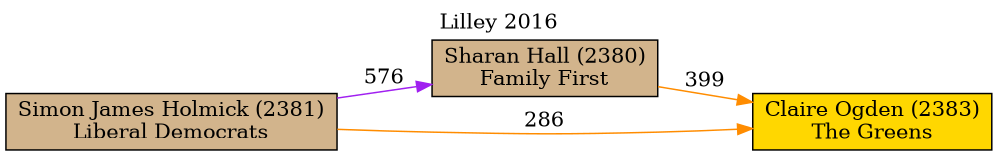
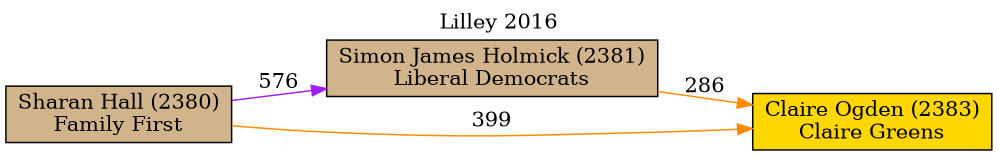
(377, 92) -> (272, 96)
(872, 122) -> (872, 122)
